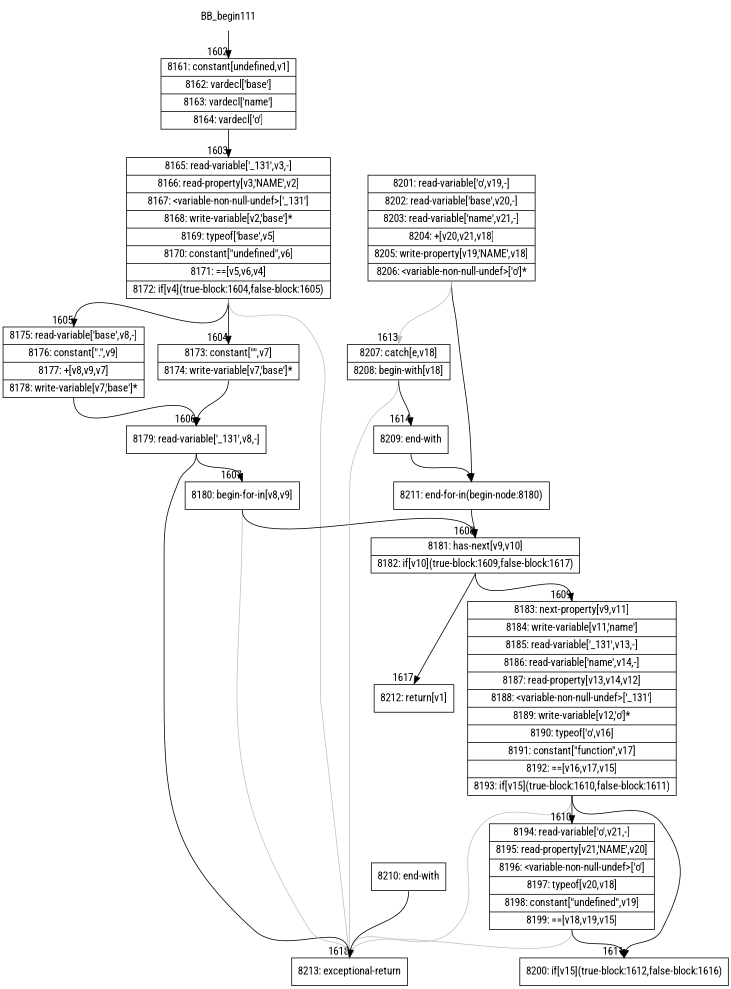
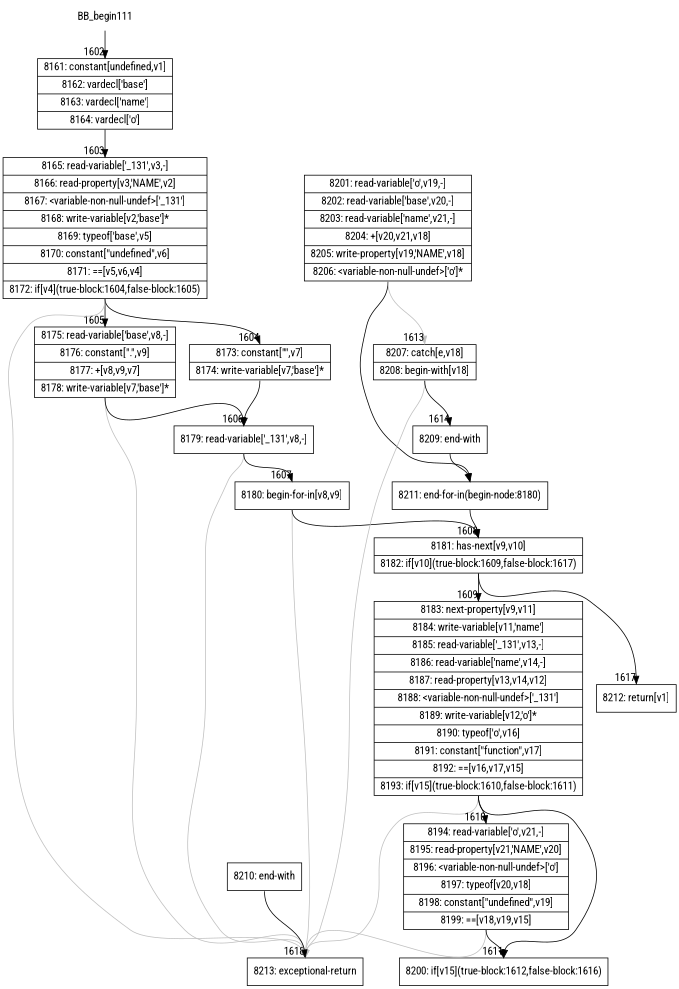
none -> (136, 733)
(166, 753) -> (203, 737)
